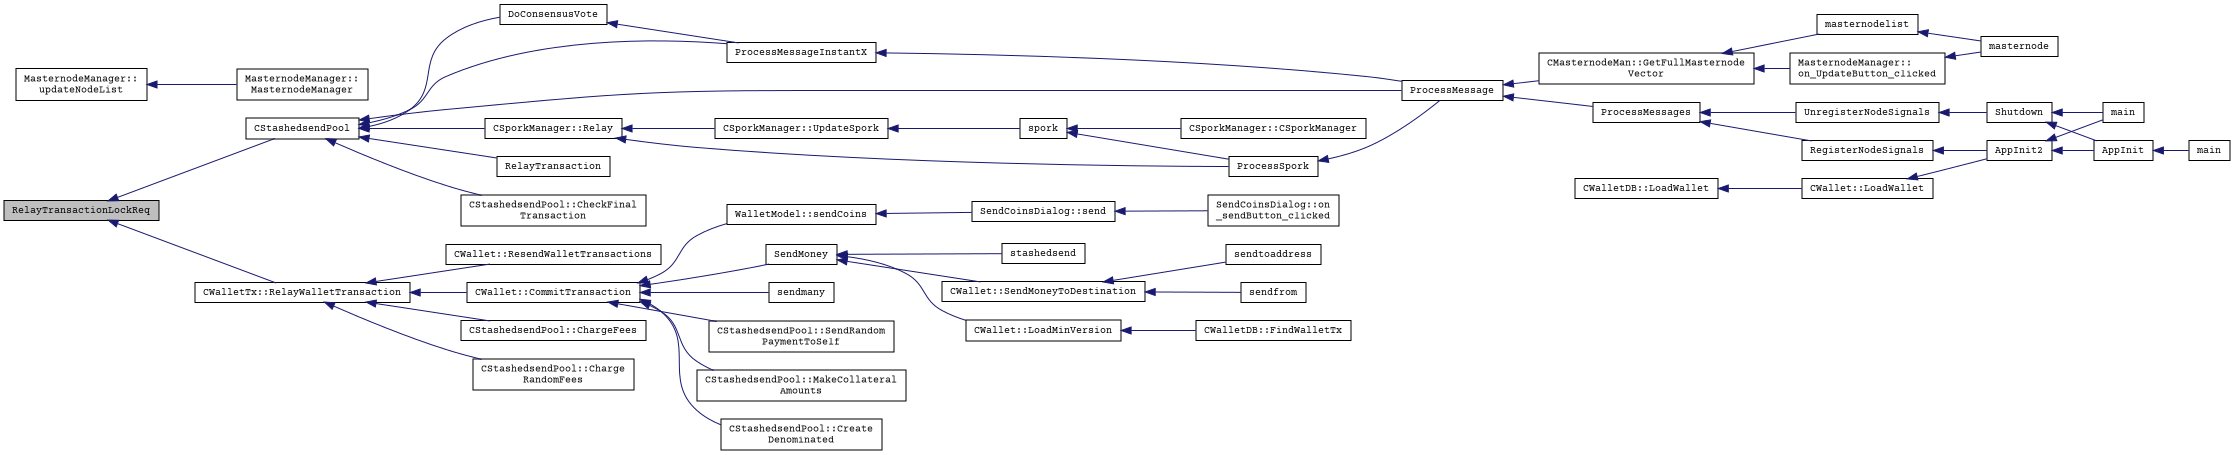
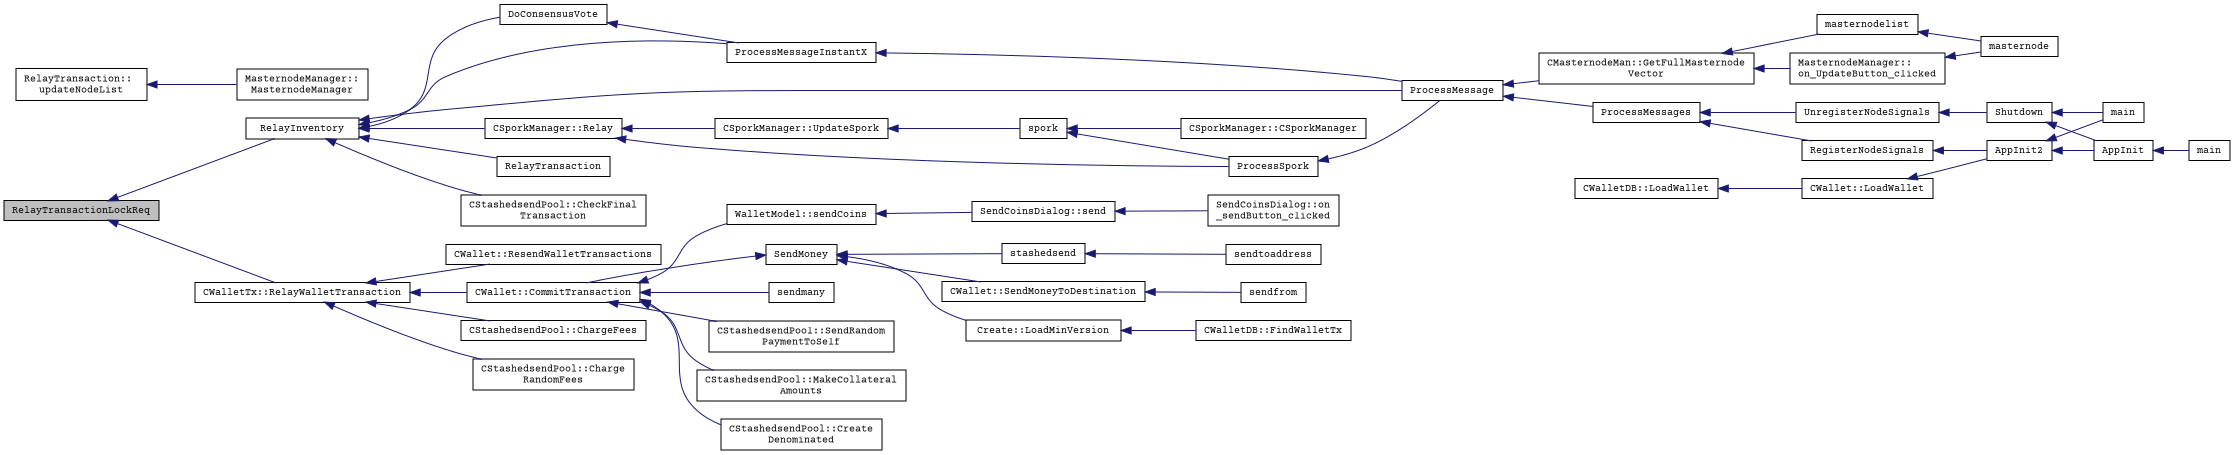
(82, 84) -> (82, 84)
(302, 128) -> (302, 128)
(1170, 271) -> (1161, 254)
(710, 275) -> (679, 267)
(1044, 330) -> (1044, 330)
